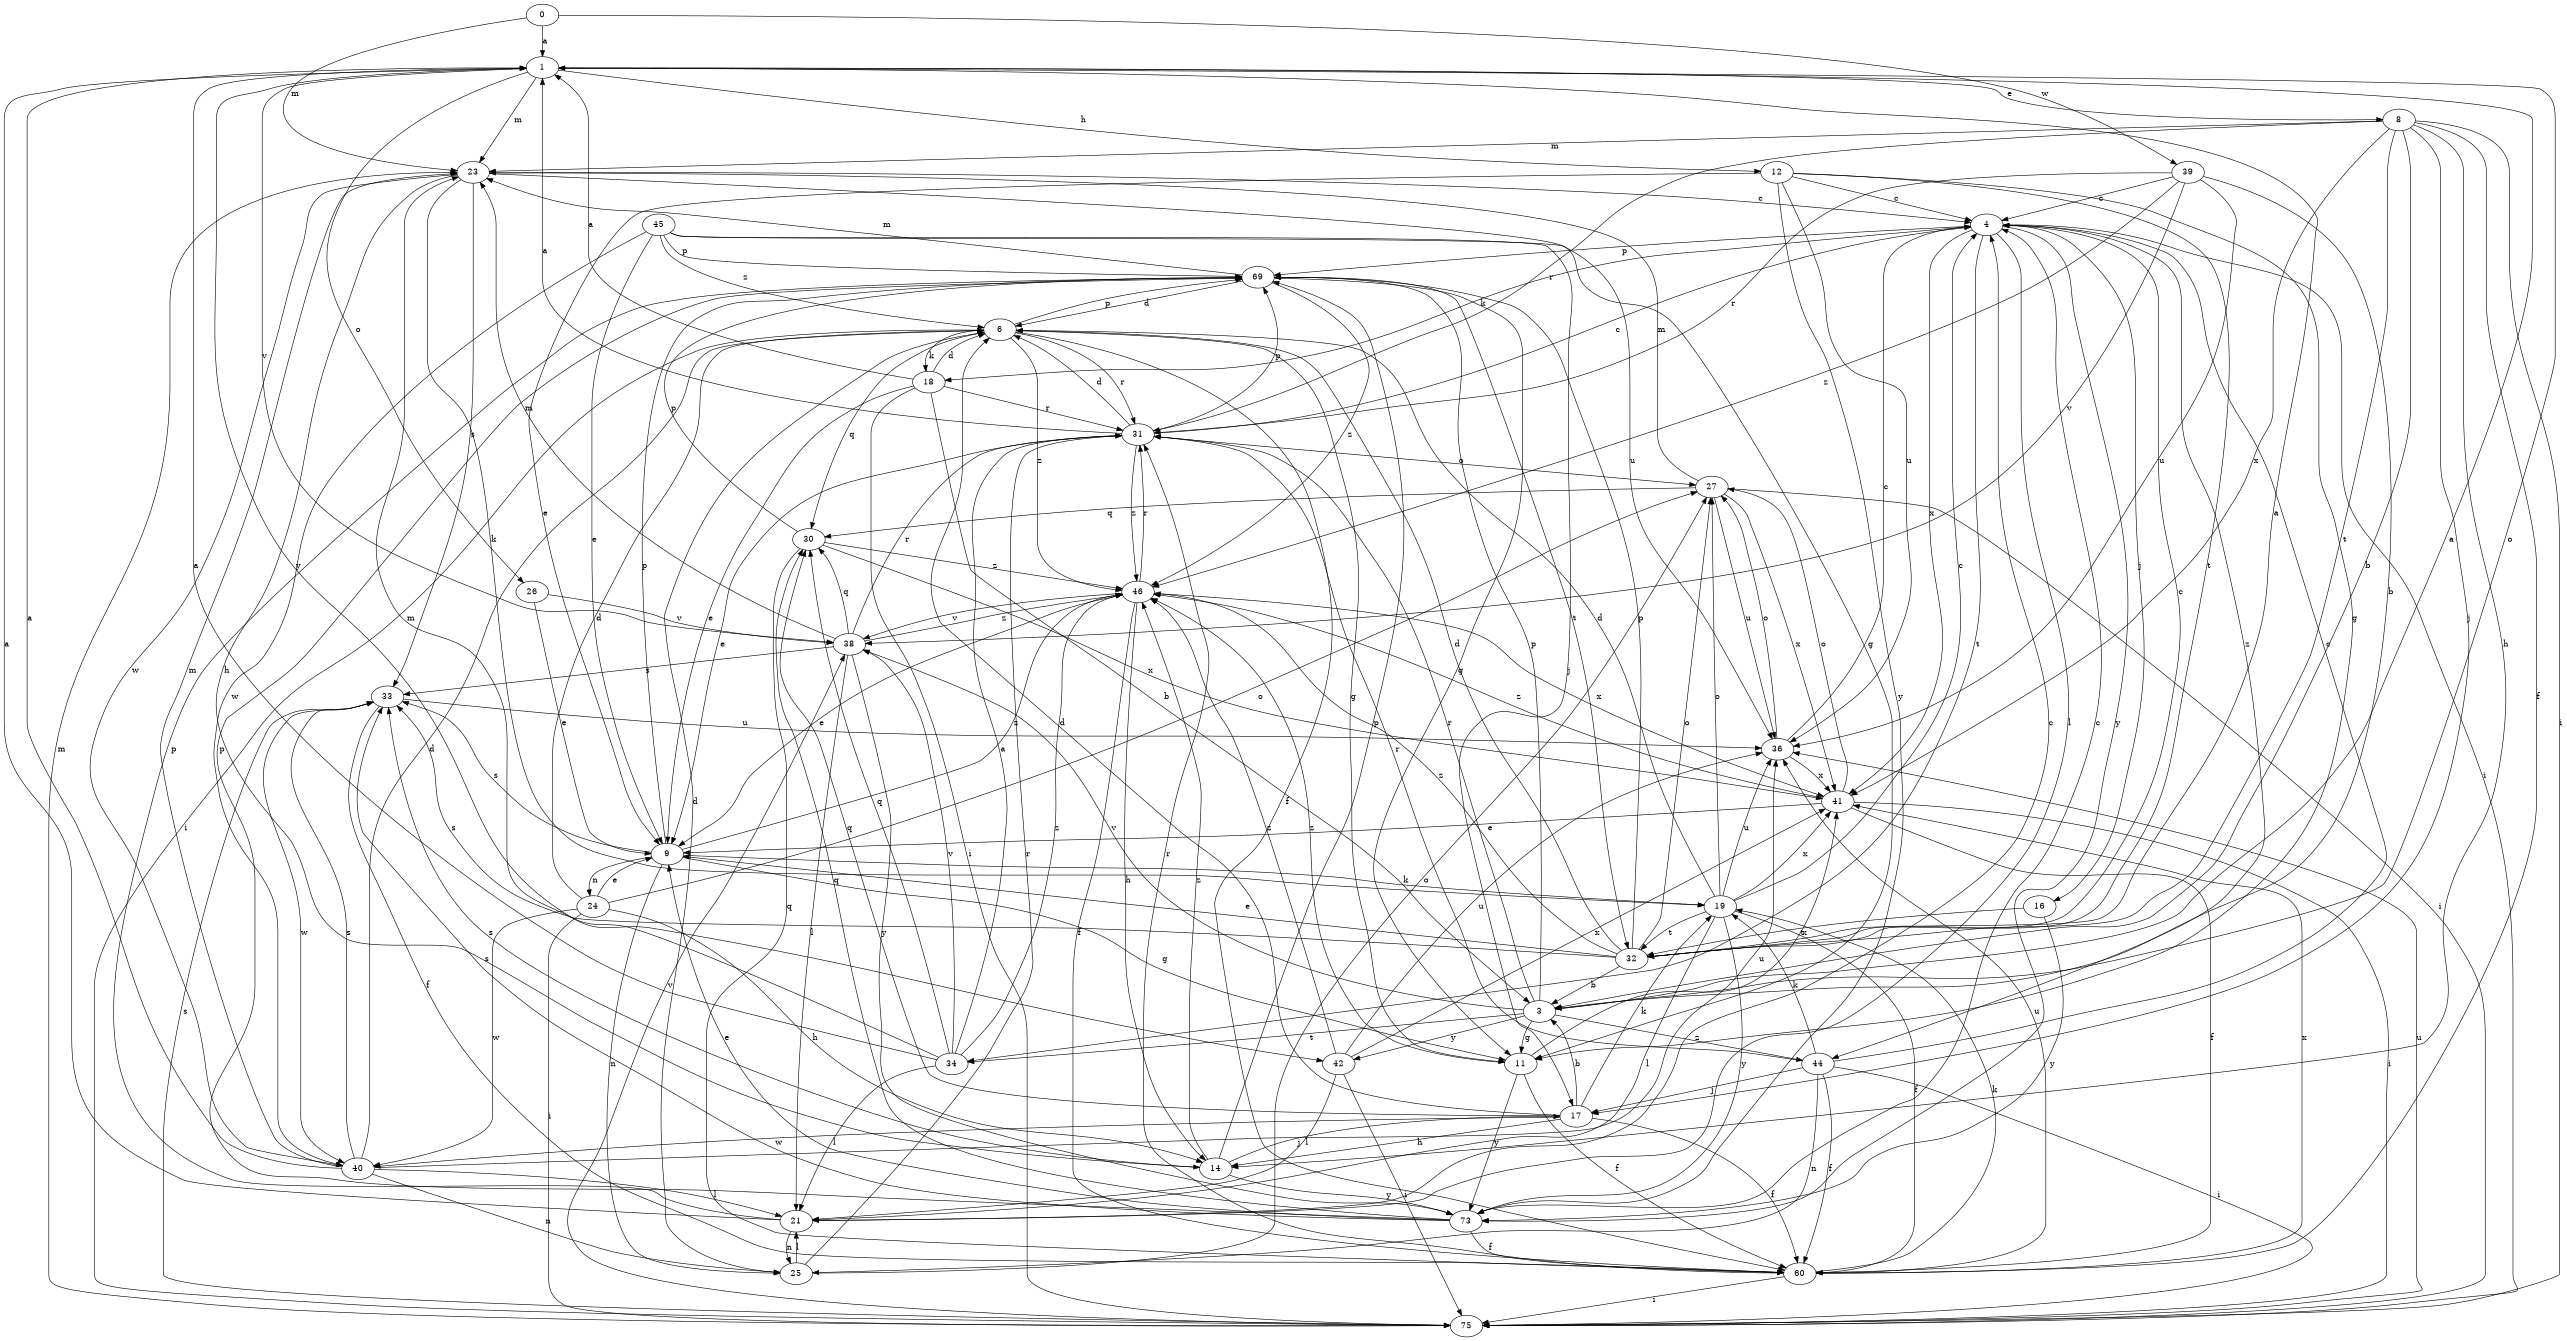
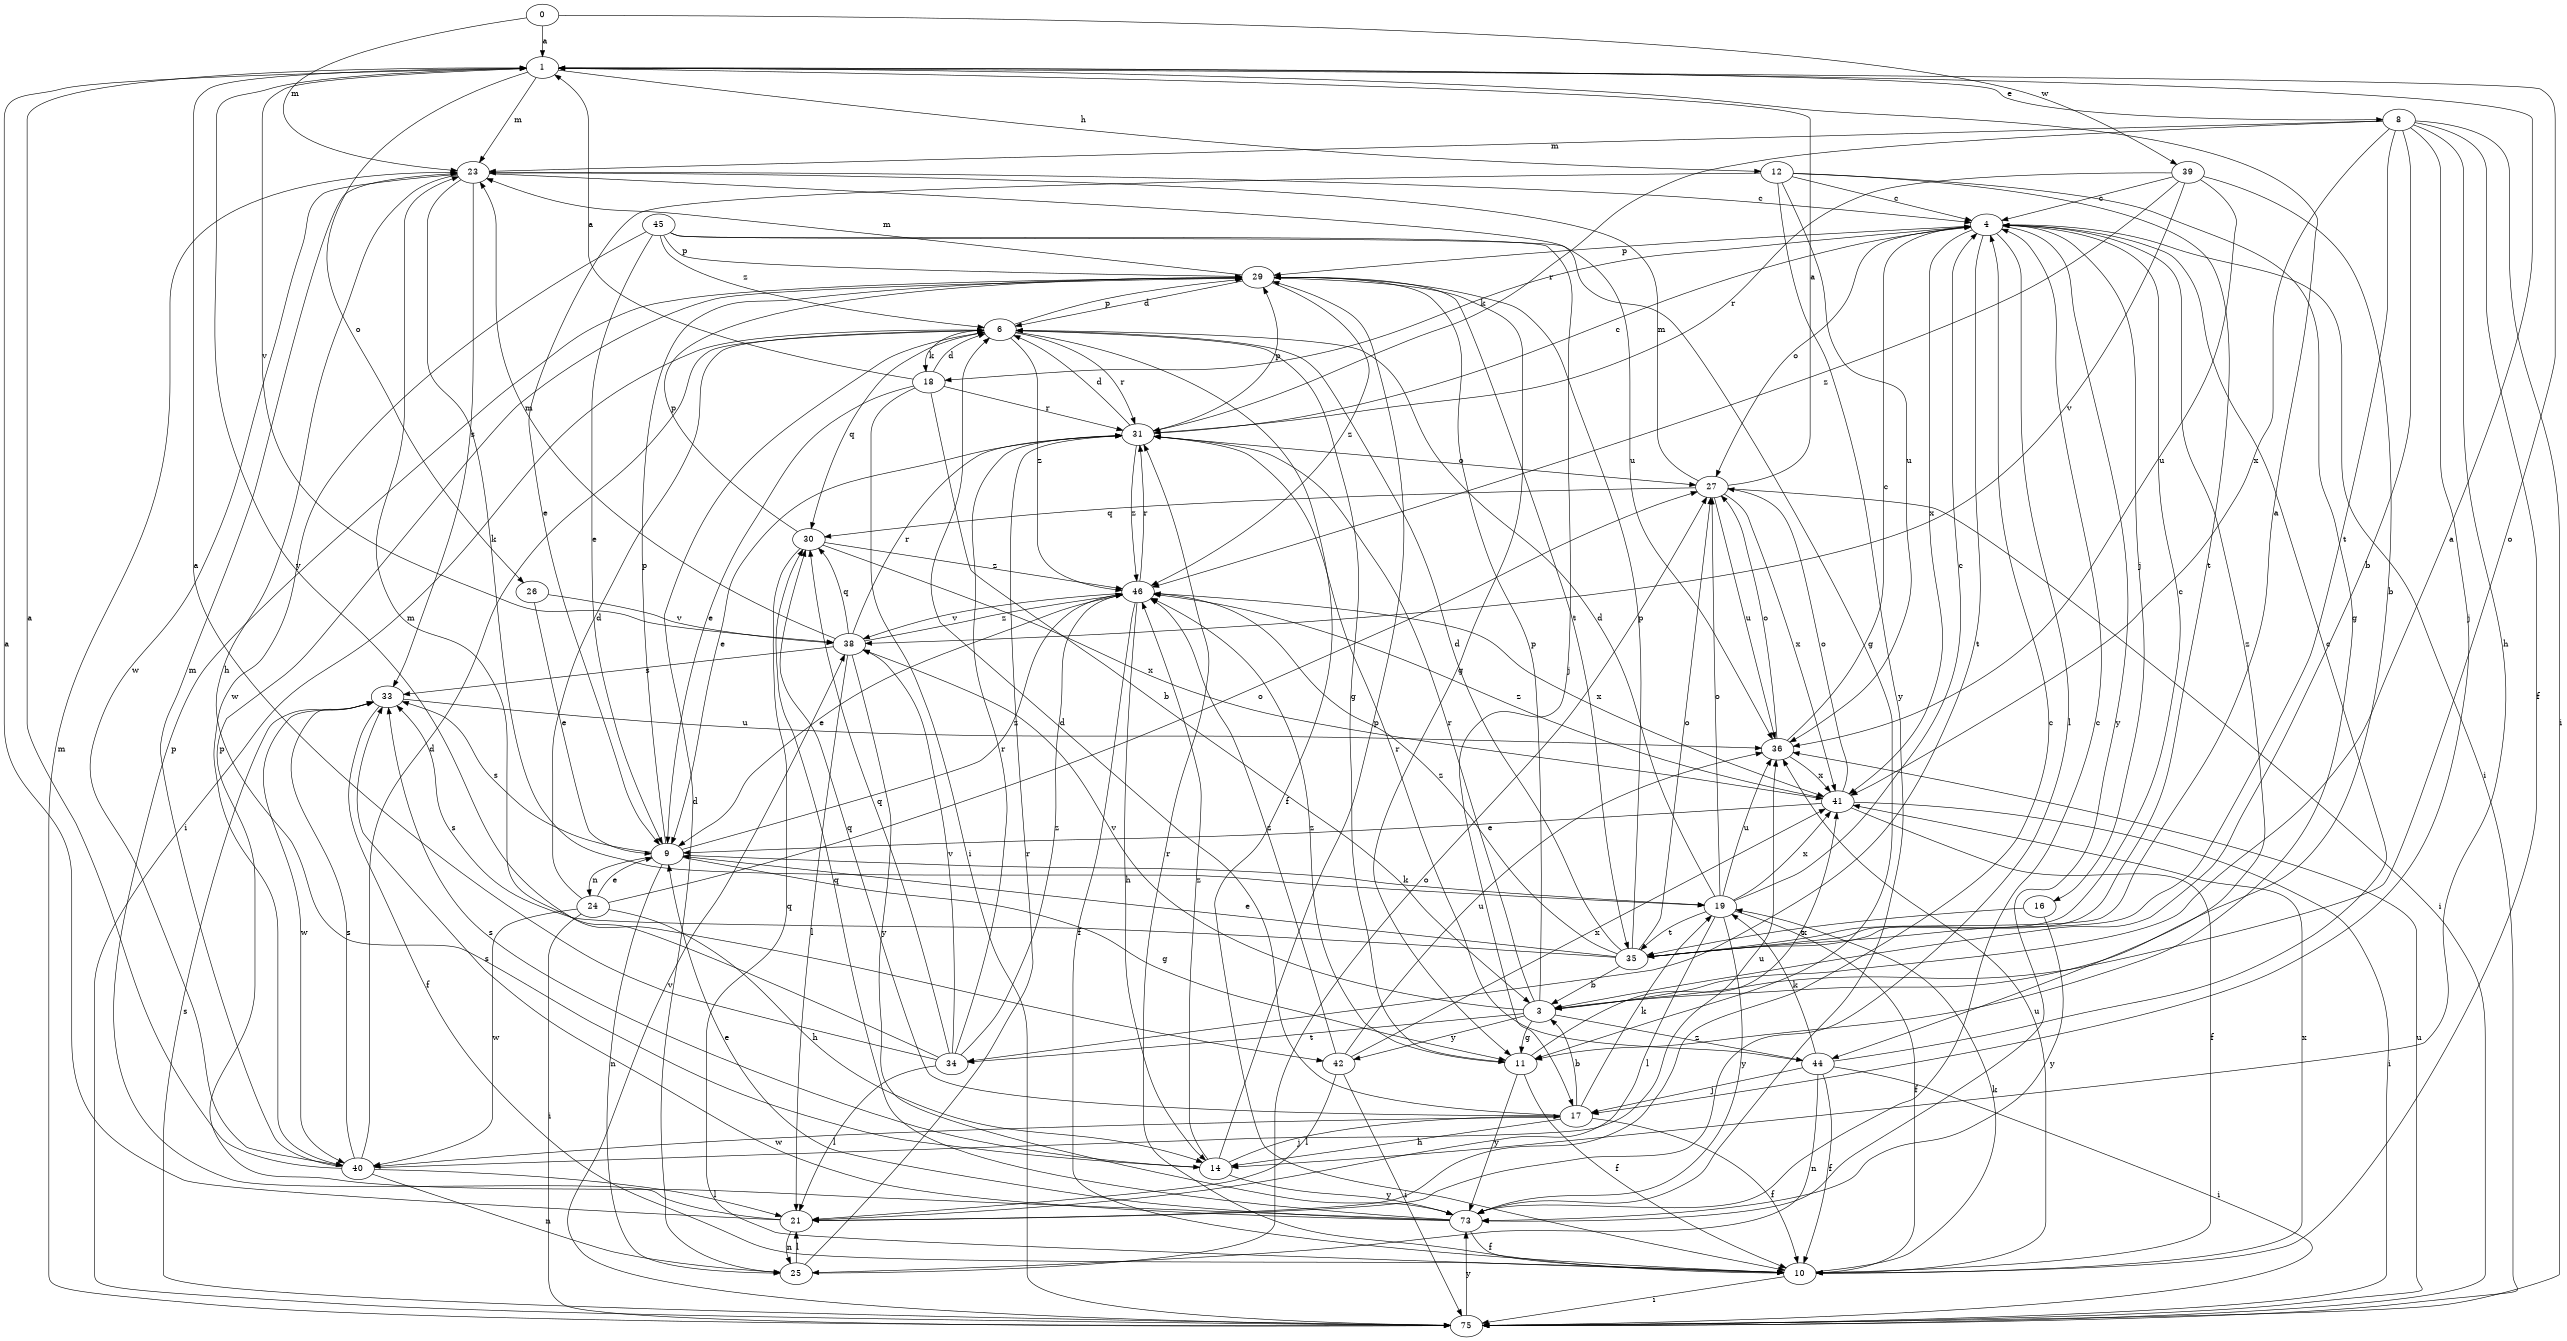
(1258, 277) -> (1258, 277)
none -> (1836, 315)
(717, 384) -> (1399, 88)
(1003, 749) -> (1003, 749)
(1632, 959) -> (1632, 959)
(1800, 1274) -> (1800, 1274)
none -> (1466, 1277)
